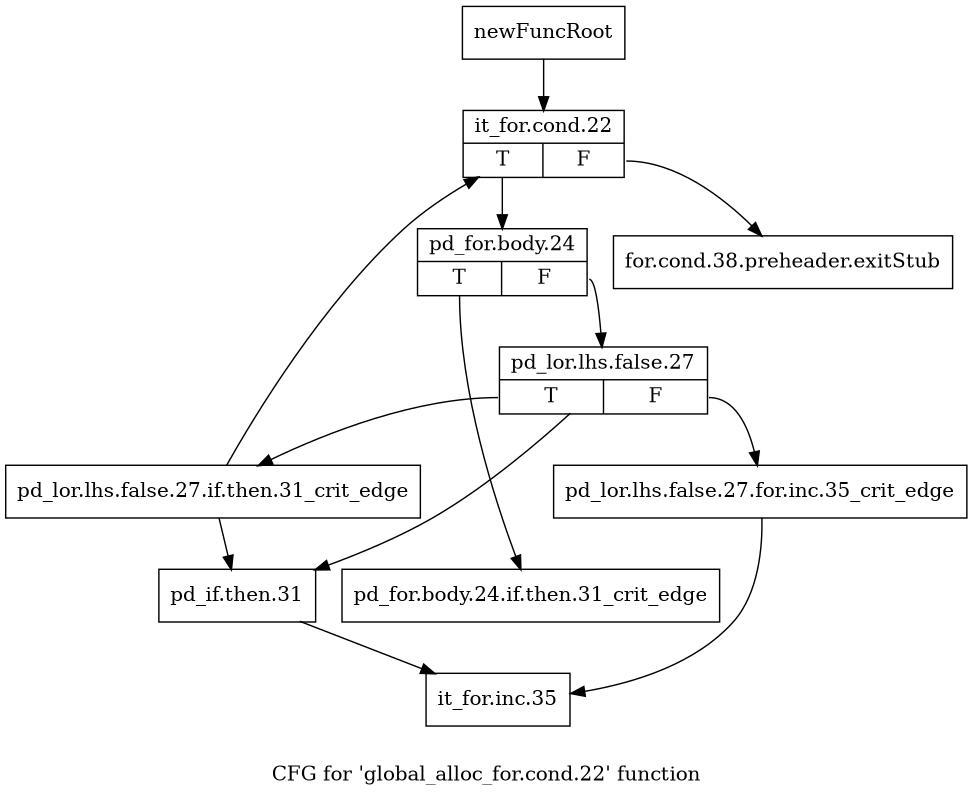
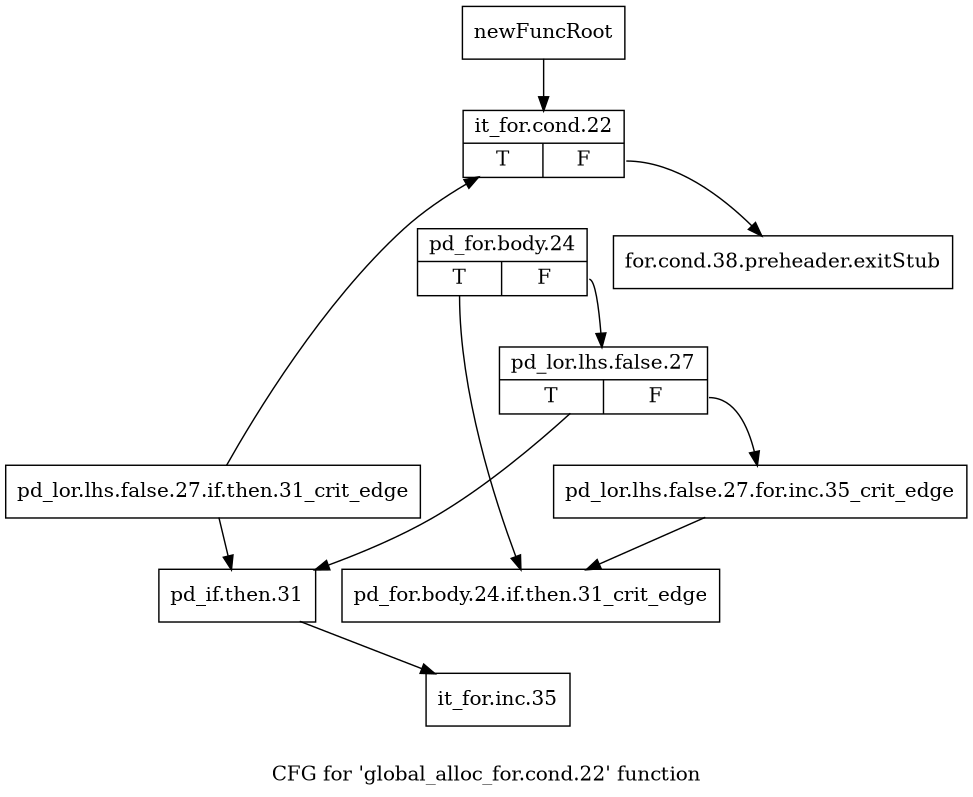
(502, 196) -> none
(381, 417) -> none
(713, 641) -> (652, 541)
